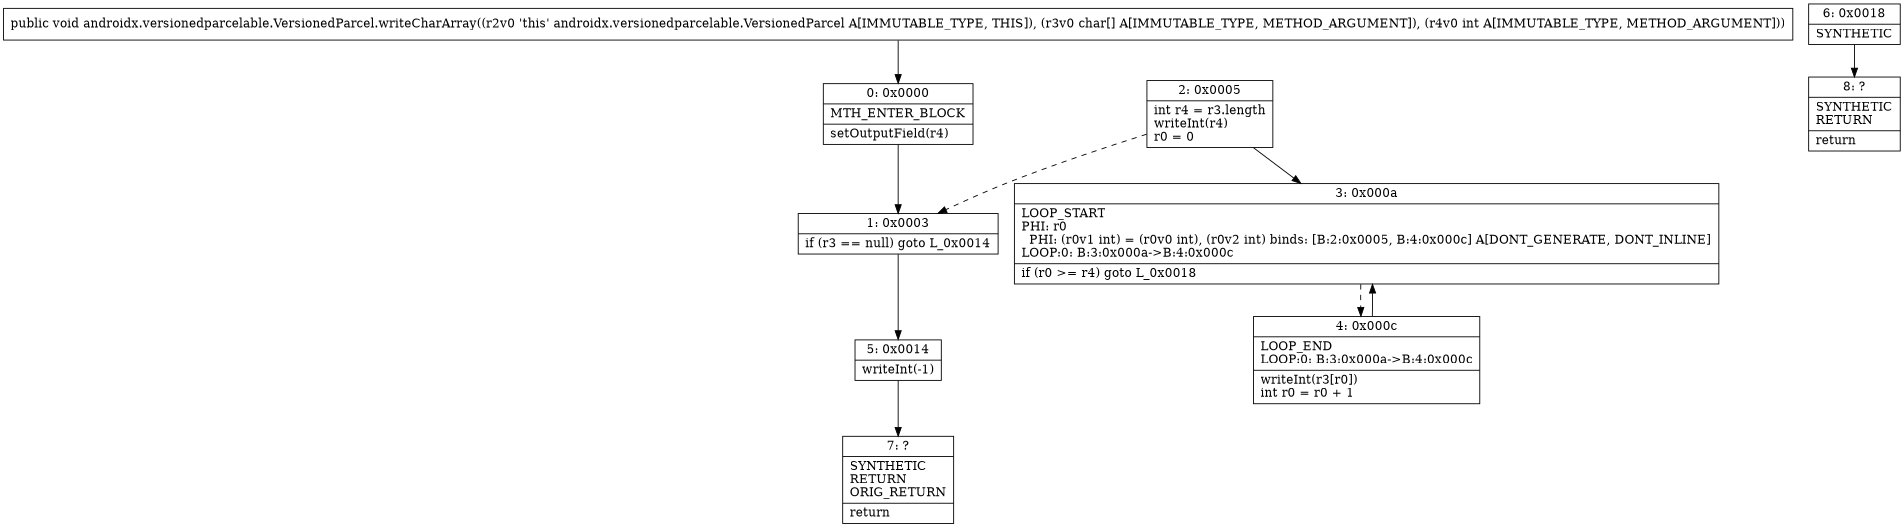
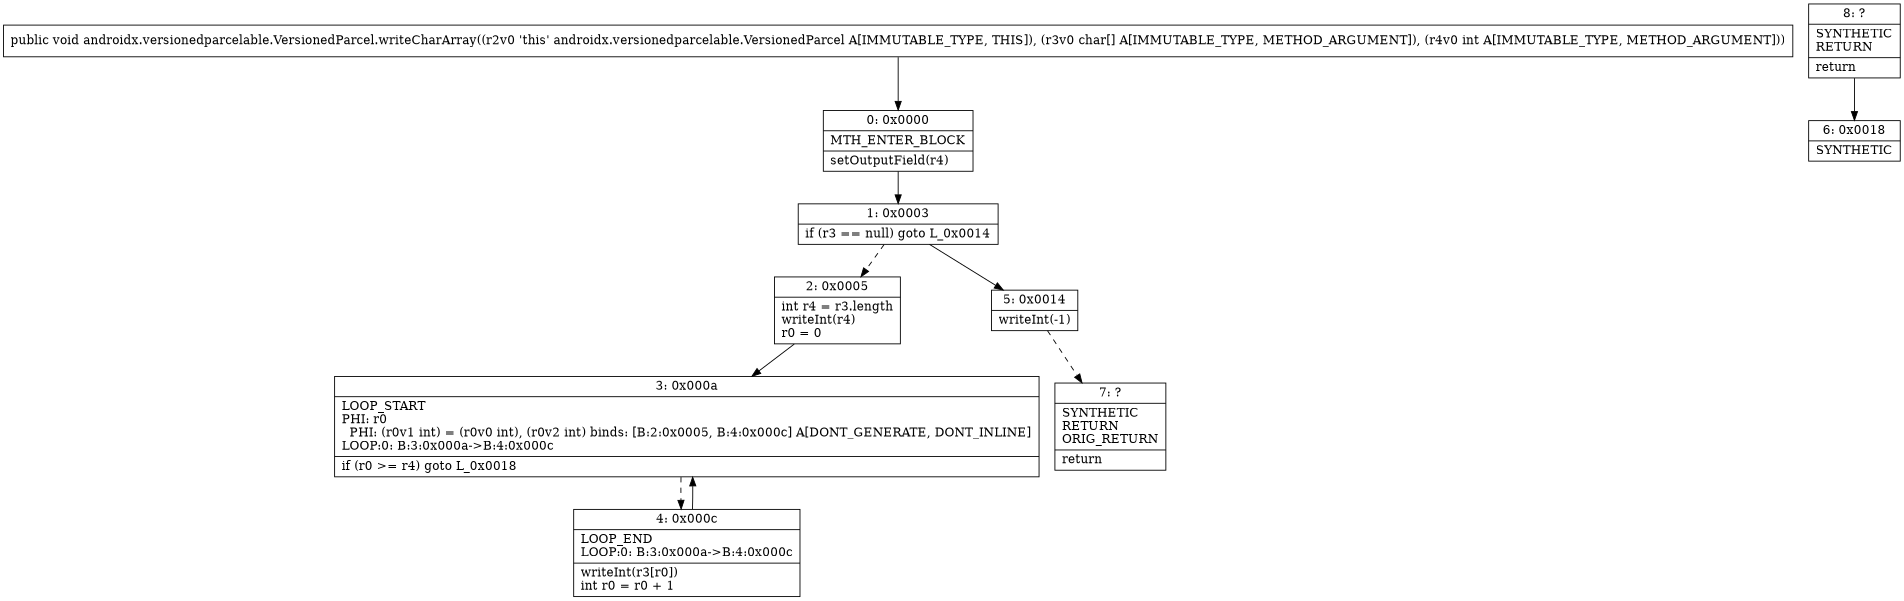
(1854, 56) -> (1854, 95)
(1045, 169) -> (875, 257)
(898, 404) -> (1062, 353)
